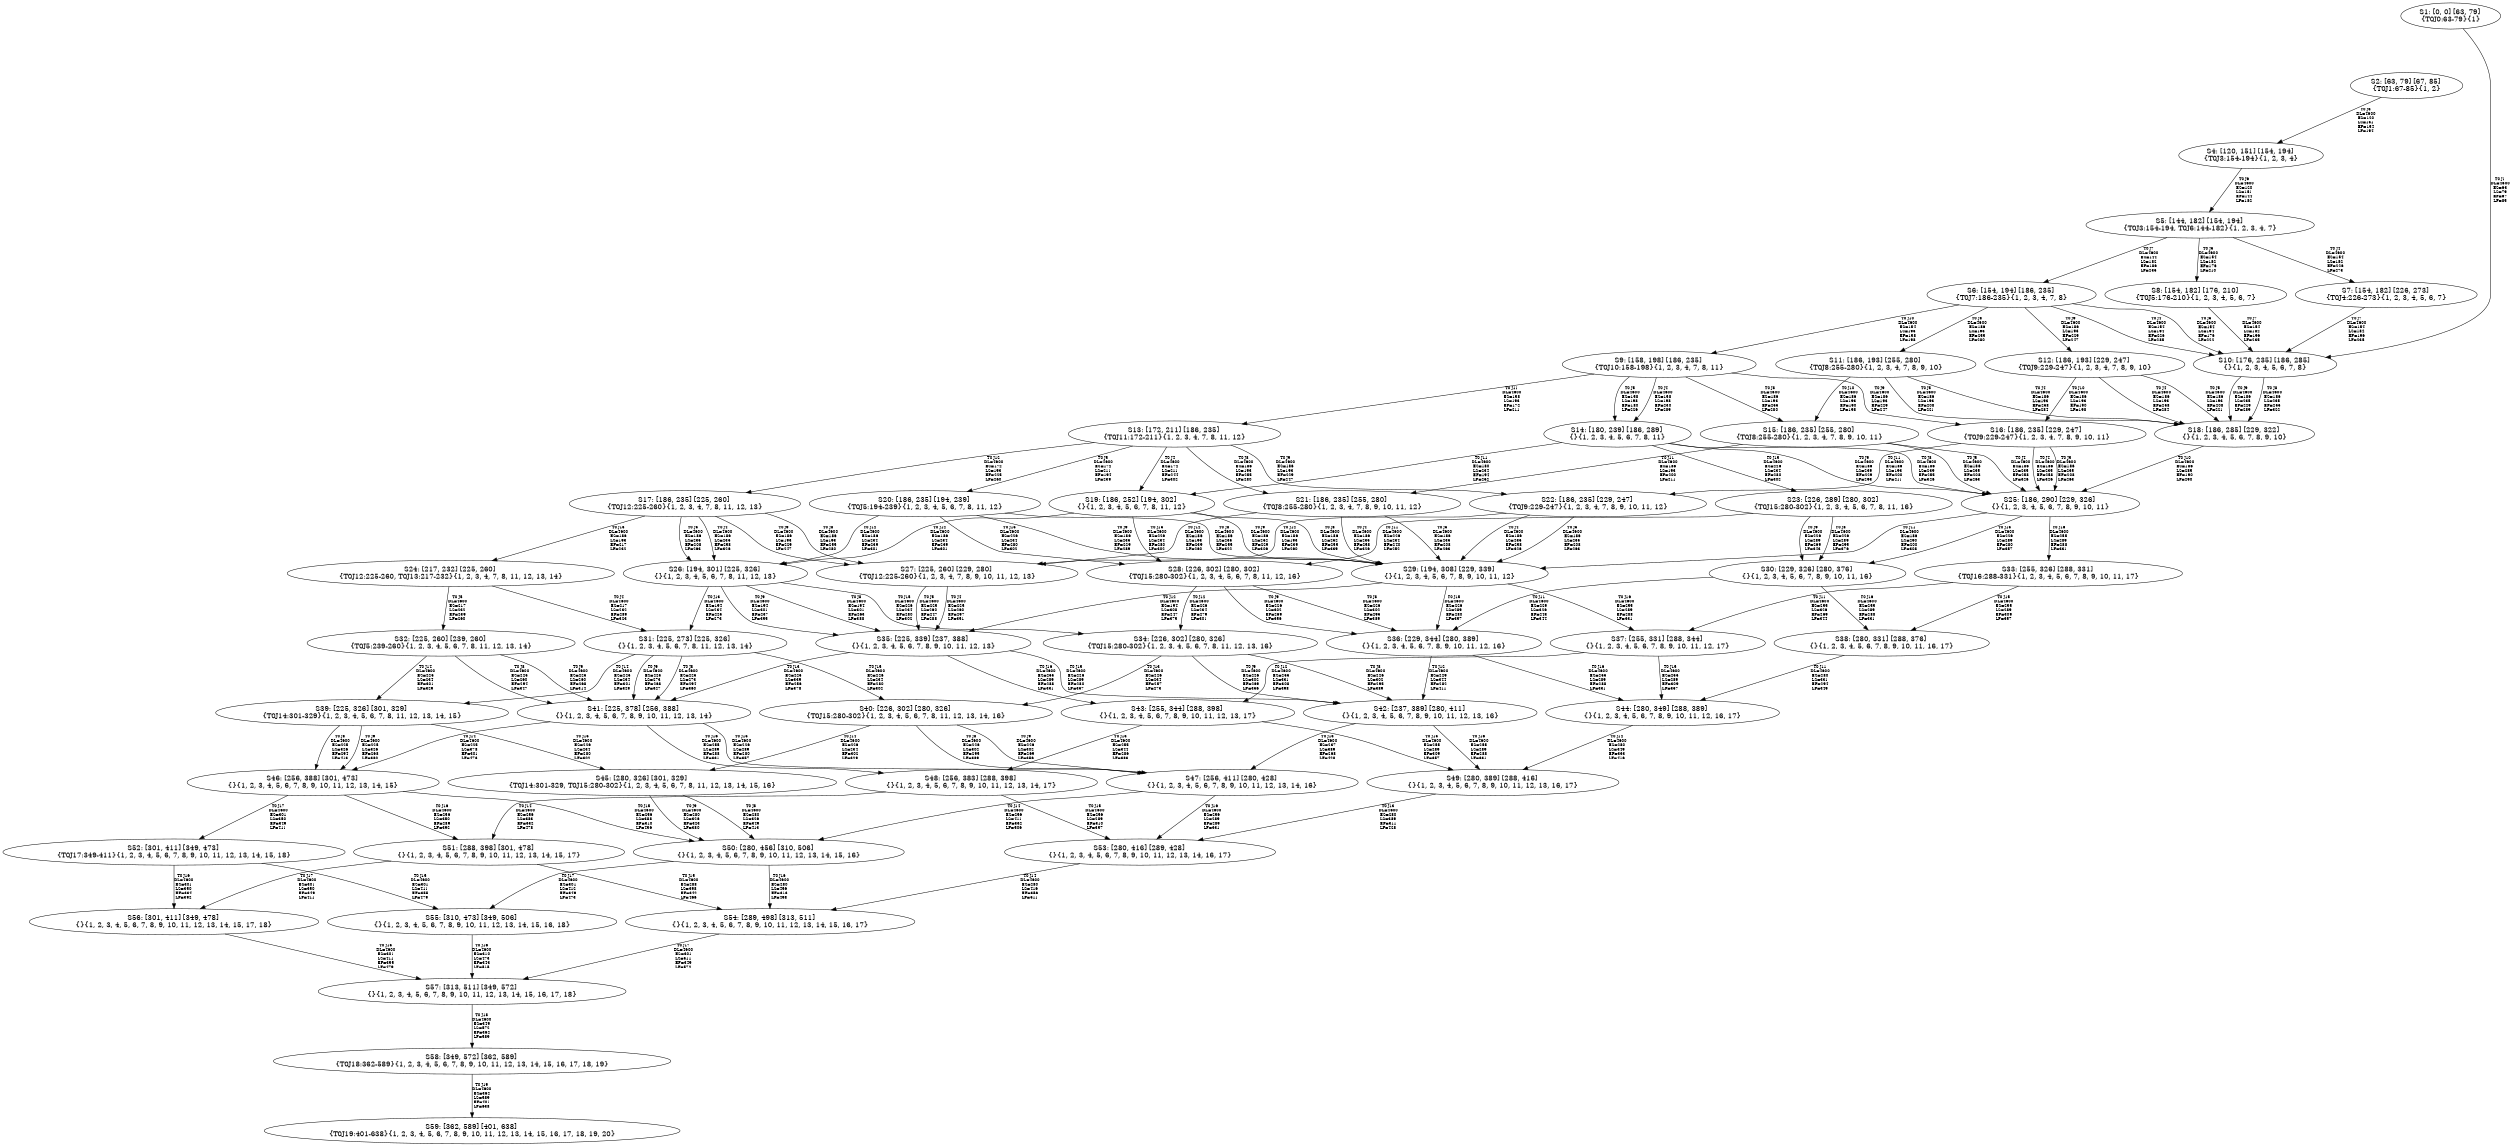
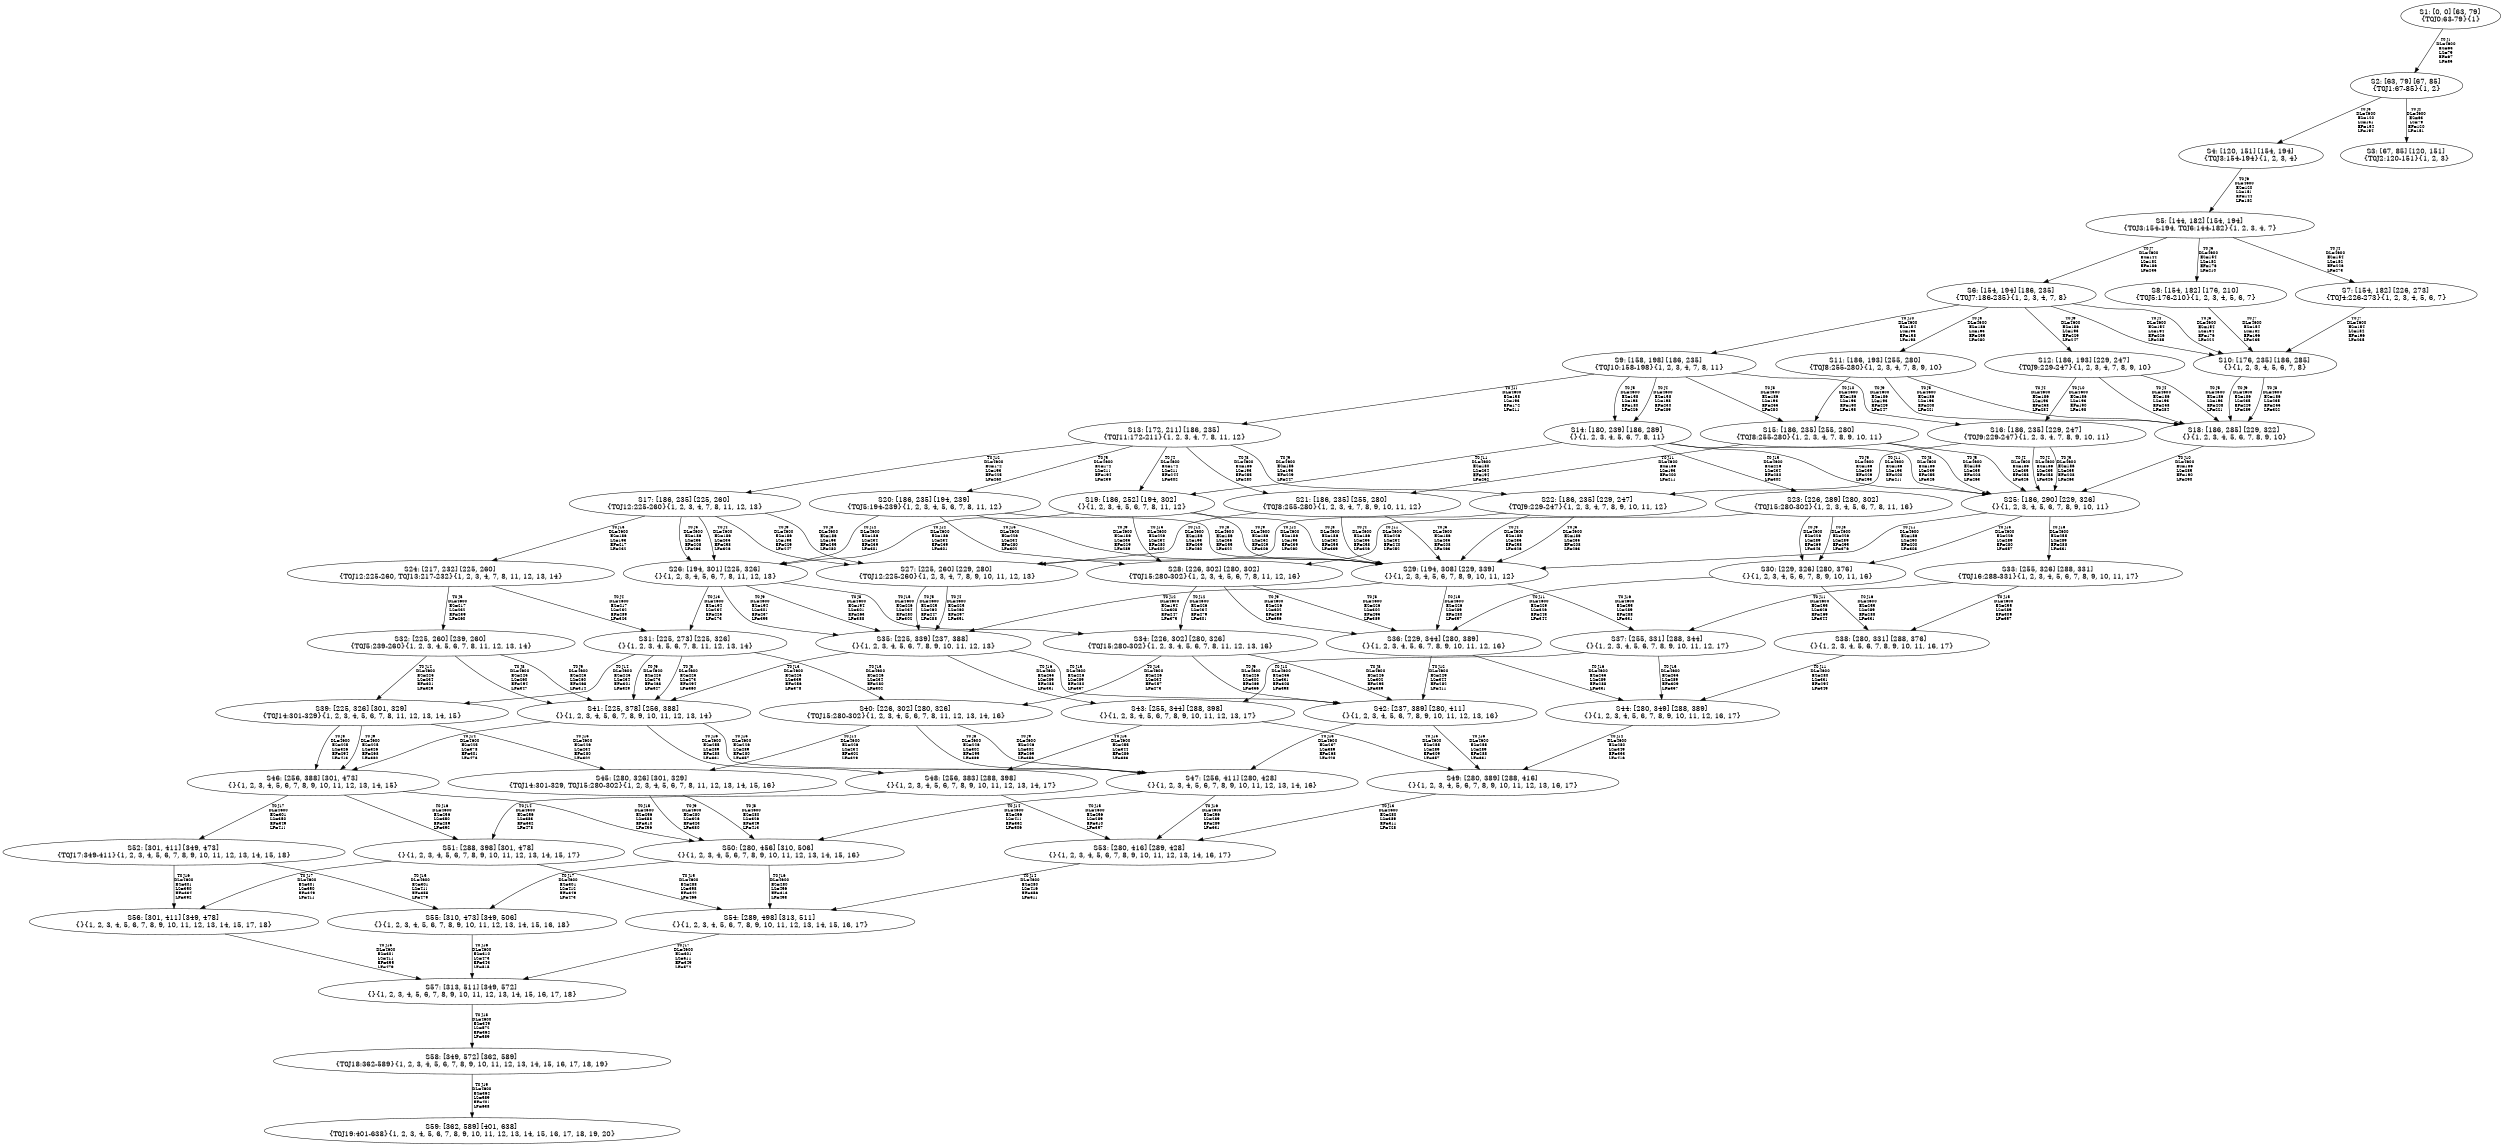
none -> (2407, 155)
(2490, 247) -> (2430, 49)
